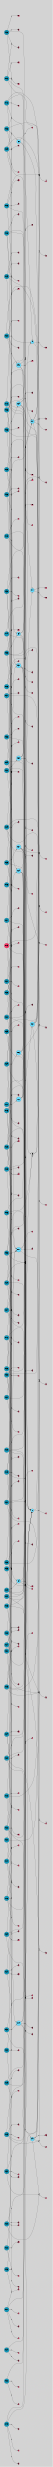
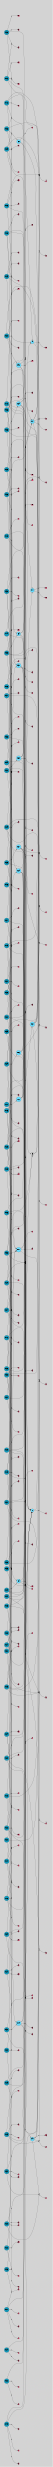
(7, 946) -> (7, 946)
